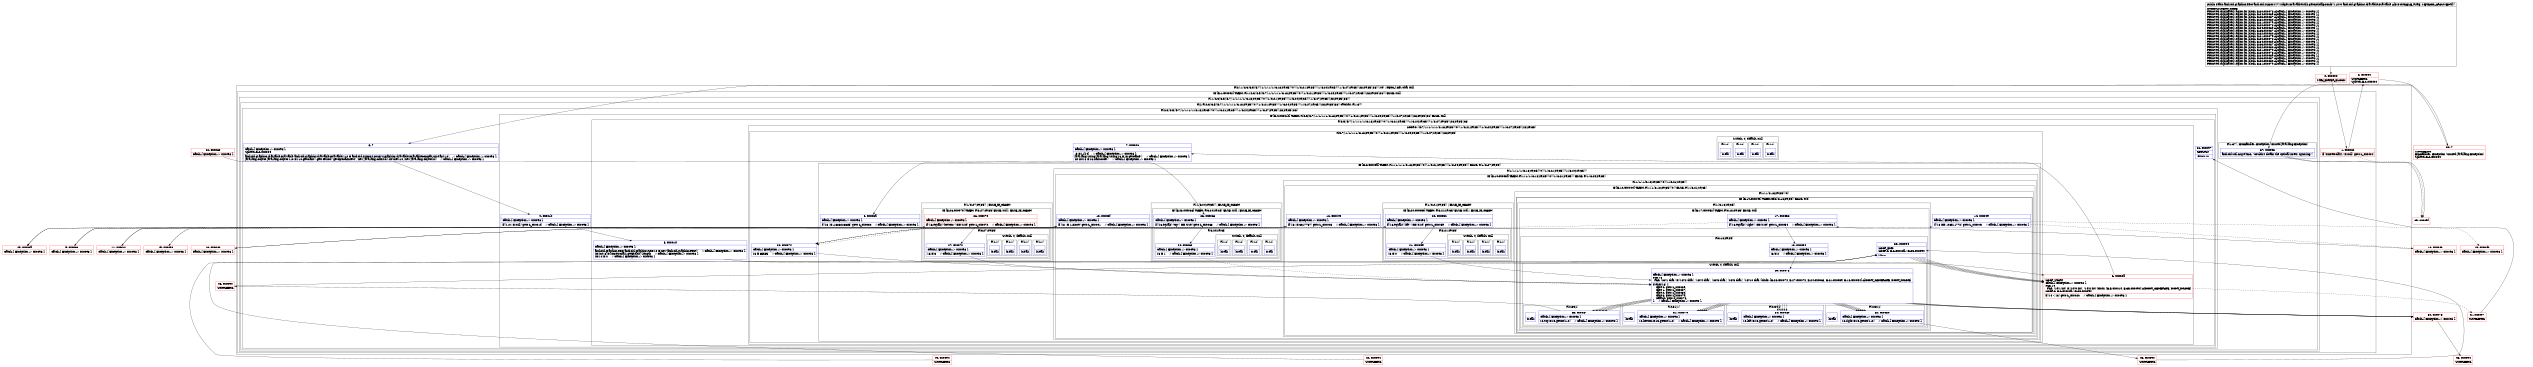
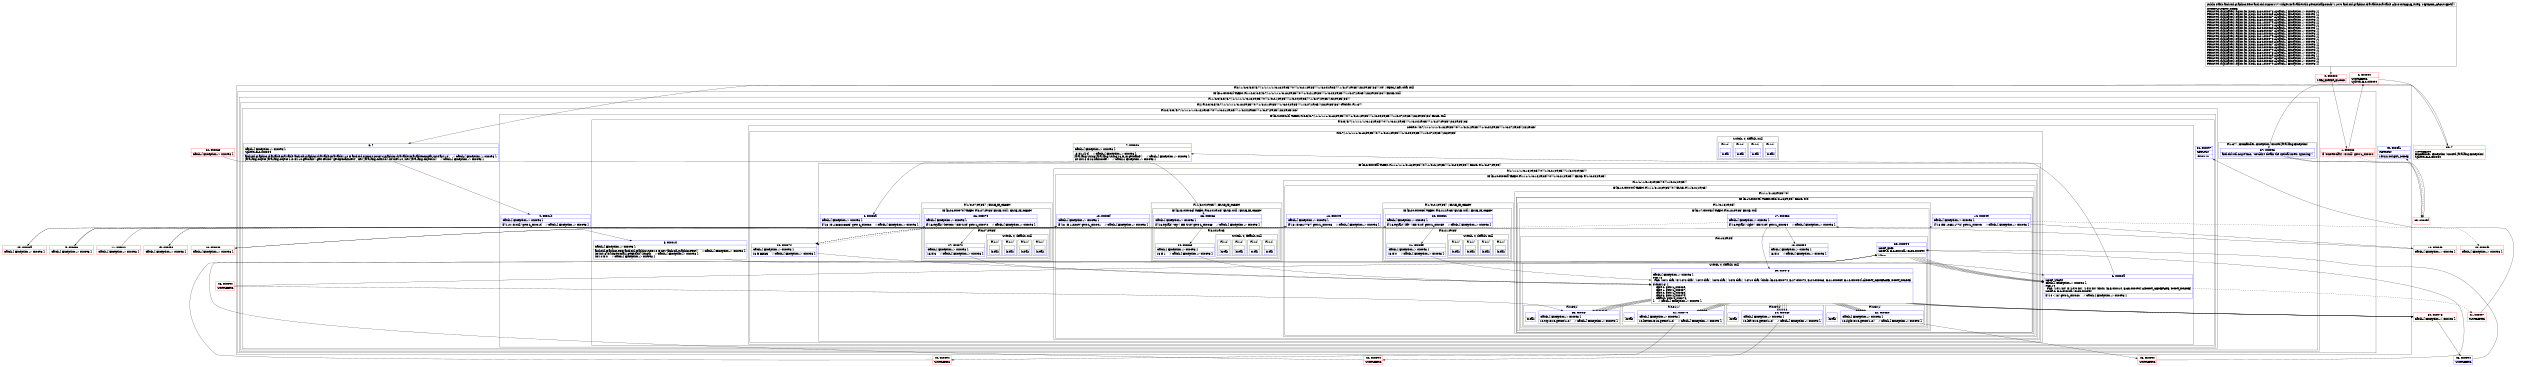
none -> (2394, 153)
(981, 221) -> (981, 221)
(422, 227) -> none
(587, 227) -> none
(986, 228) -> (986, 228)
(2221, 236) -> (2221, 236)
none -> (2250, 256)
(1794, 260) -> (1762, 247)
(1423, 279) -> (1423, 279)
(2118, 286) -> (2118, 286)
(899, 292) -> (898, 292)
none -> (1320, 356)
none -> (1587, 358)
(2463, 360) -> (2463, 360)
